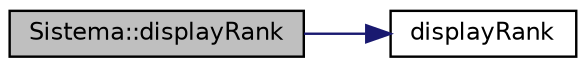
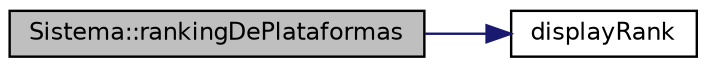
(157, 34) -> (217, 34)
